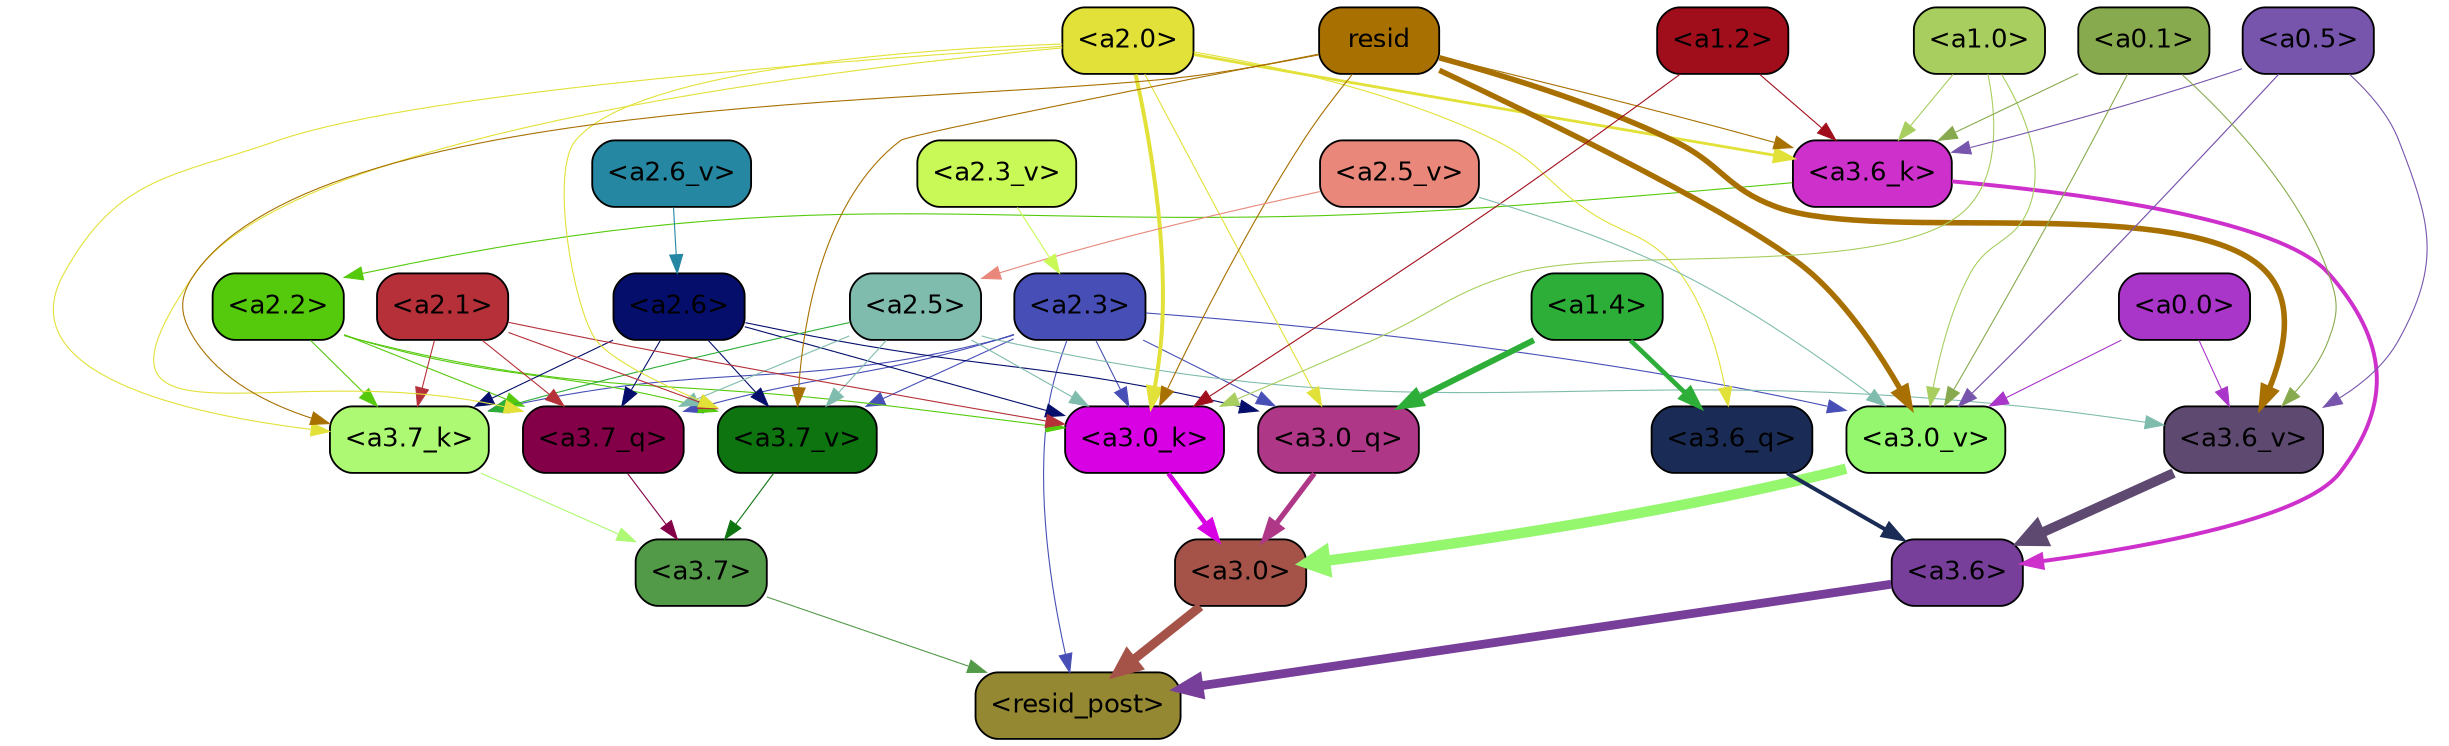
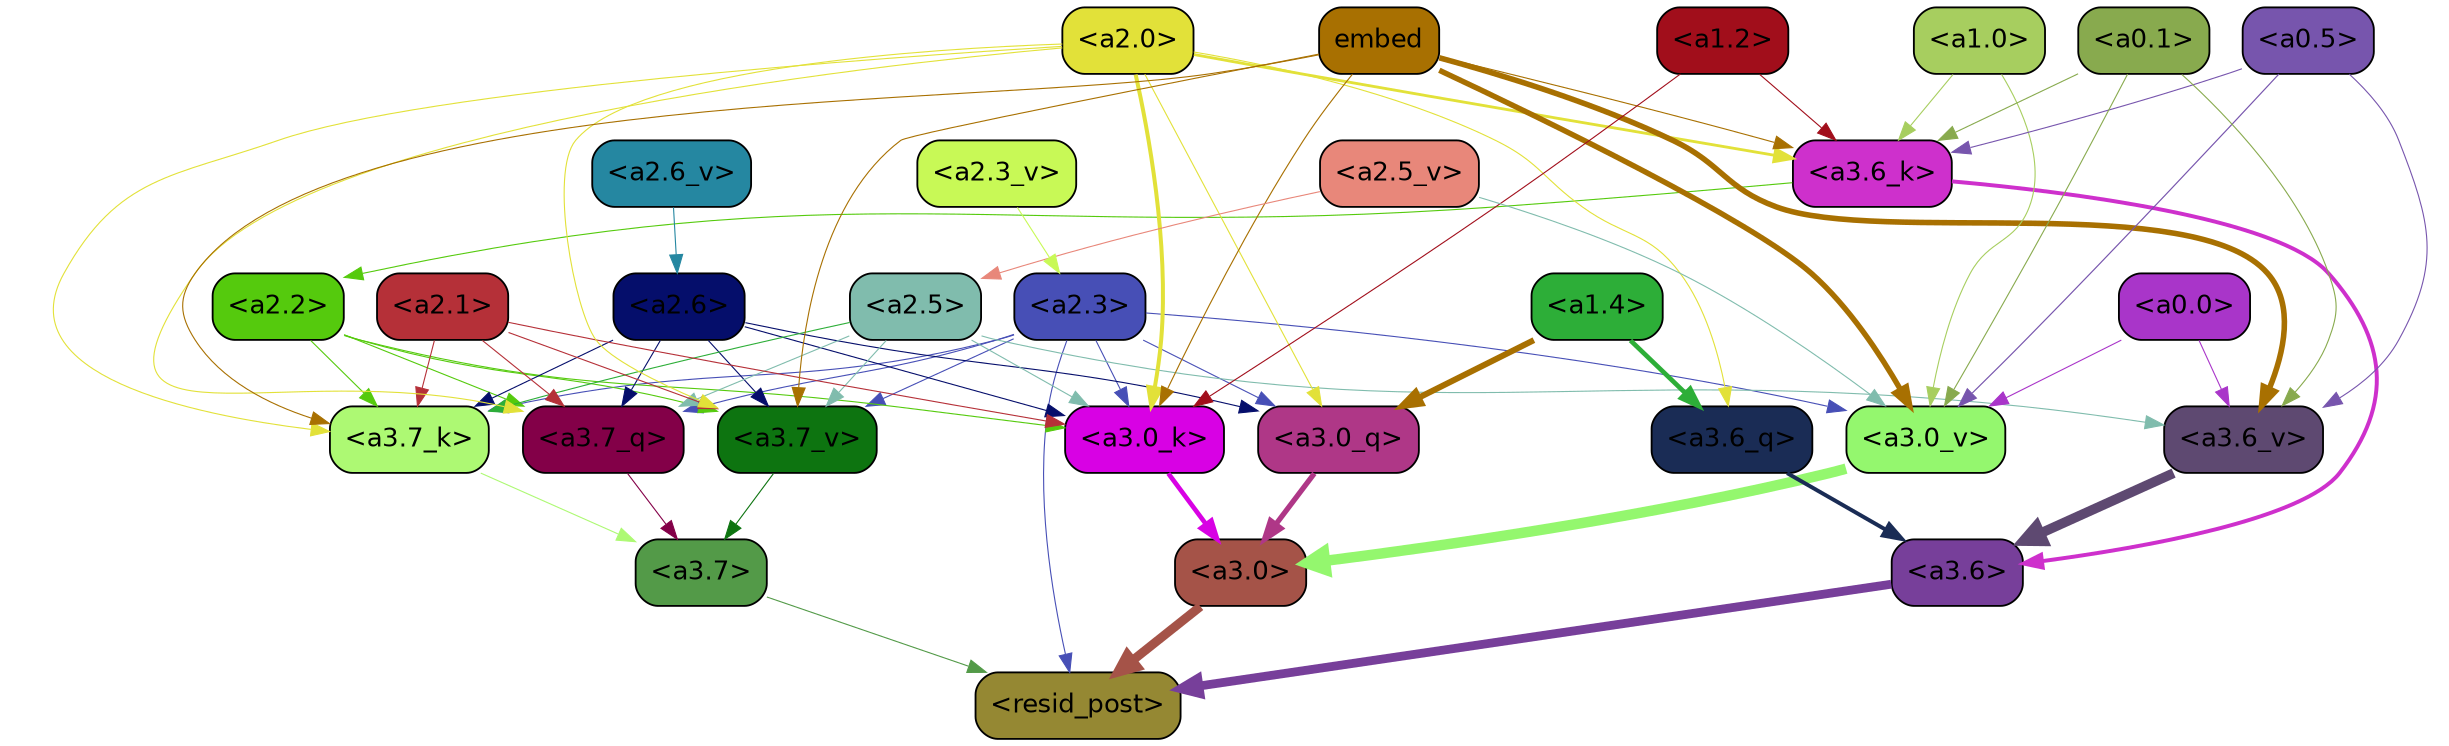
(1379, 41) -> (1379, 41)
(1686, 259) -> none
(1476, 369) -> (1476, 369)
